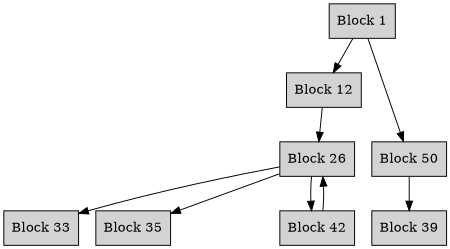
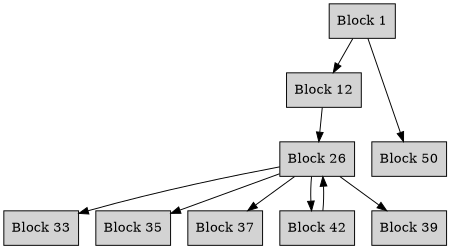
(409, 189) -> (359, 191)
none -> (225, 228)
